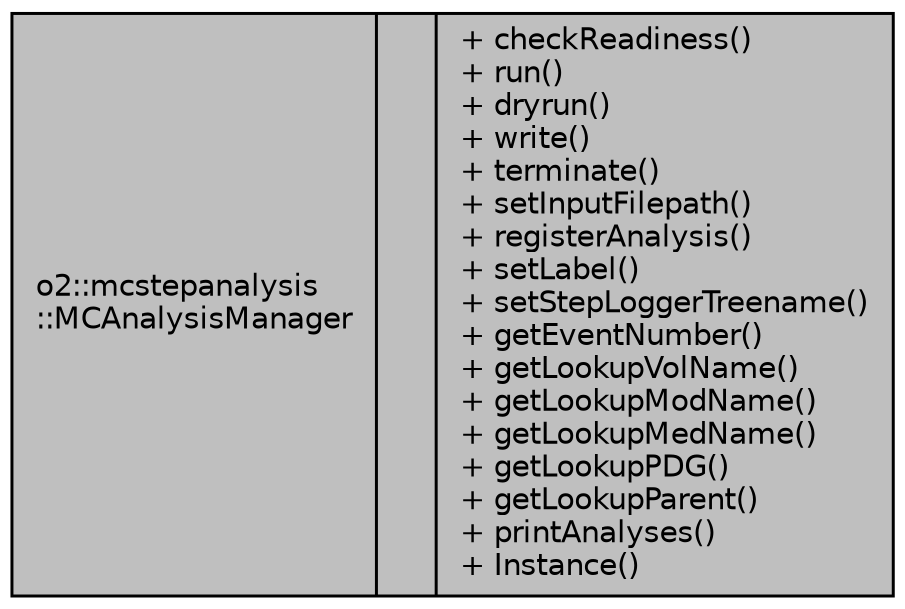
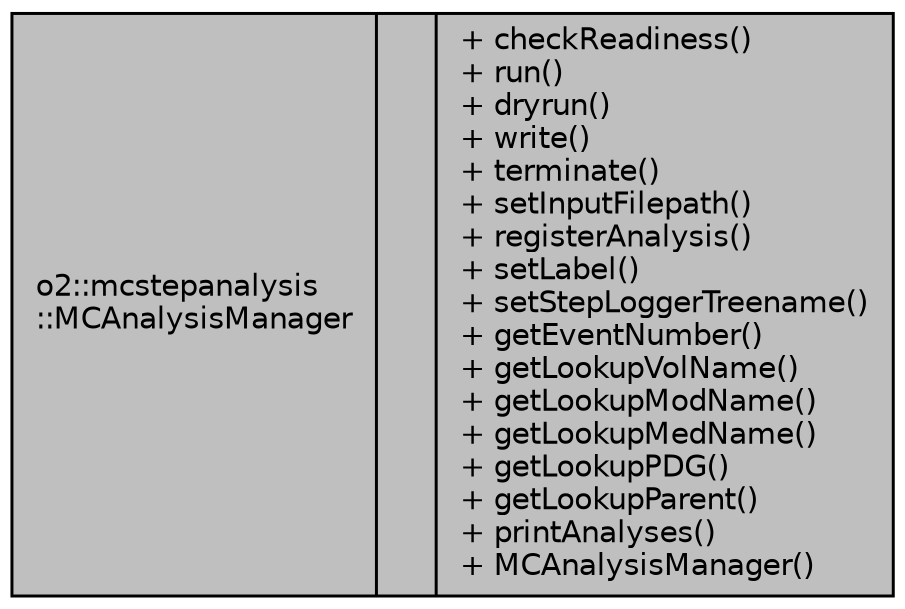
(551, 566) -> (638, 566)
